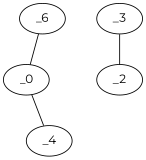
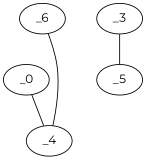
(34, 49) -> (58, 79)
(120, 80) -> (120, 80)
